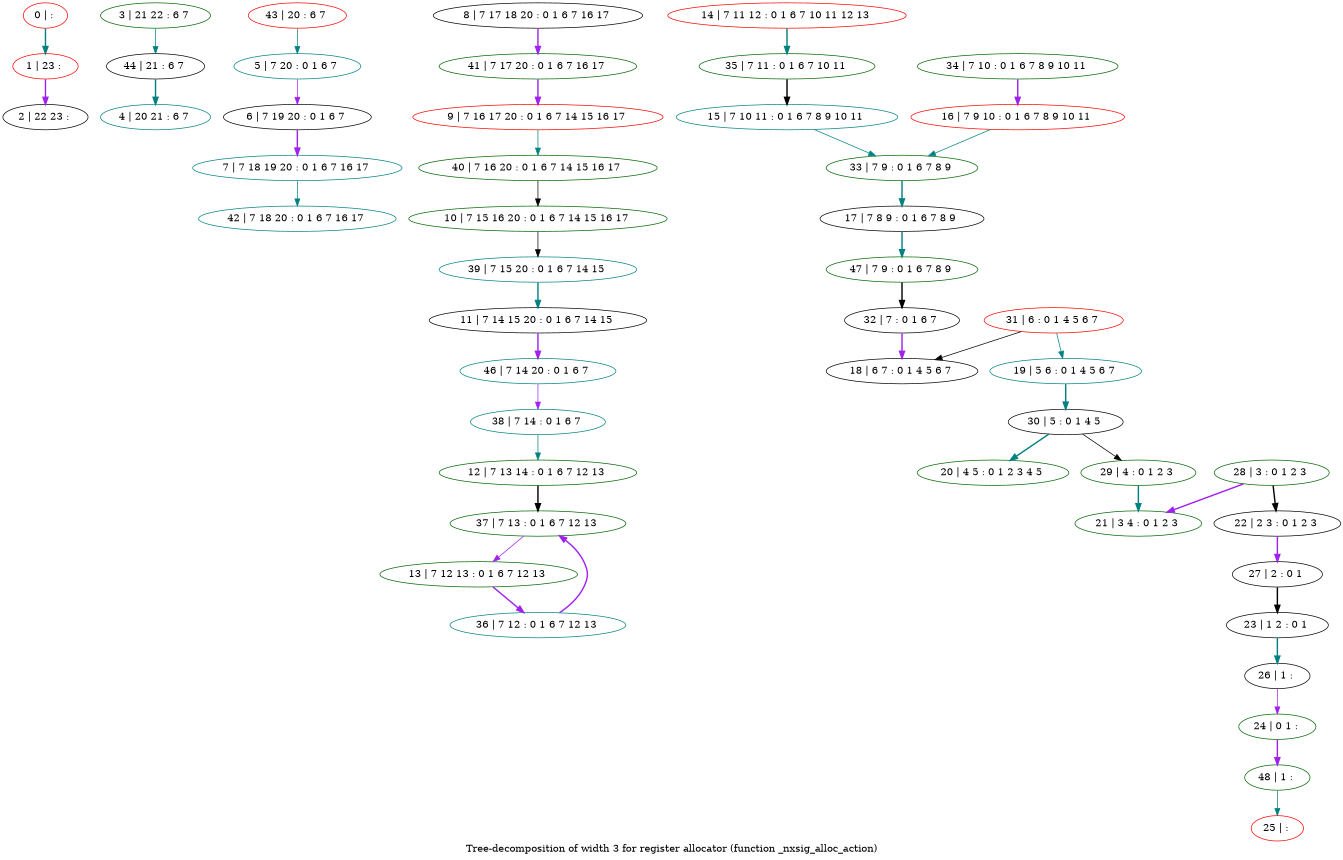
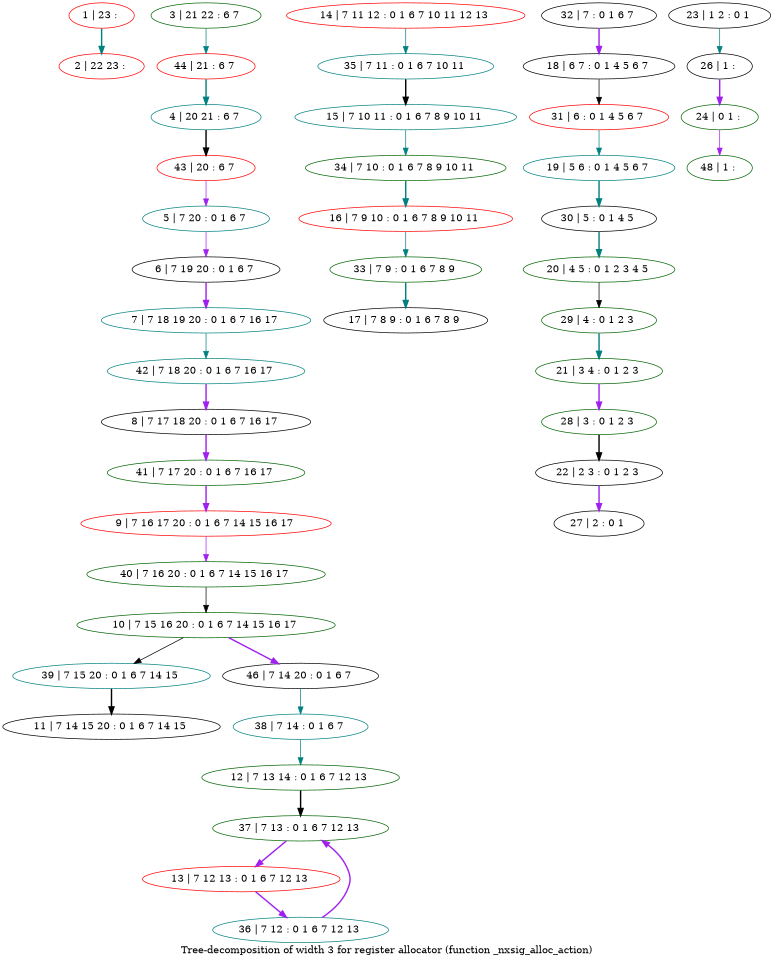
(45, 16) -> none
(297, 37) -> (206, 190)
(787, 37) -> (406, 37)
(156, 66) -> (206, 66)
(787, 66) -> (406, 66)
(45, 88) -> (102, 37)
(1018, 88) -> (406, 190)
(45, 117) -> (102, 66)
none -> (206, 139)
(538, 139) -> (206, 545)
(842, 141) -> (406, 139)
(902, 270) -> none
(538, 291) -> (112, 698)
(538, 342) -> (250, 649)
(981, 345) -> (599, 88)
(538, 371) -> (301, 676)
none -> (206, 393)
(538, 393) -> (301, 698)
(1099, 445) -> (599, 291)
(1209, 497) -> (599, 393)
(511, 547) -> (274, 851)
(479, 574) -> (241, 879)
(1277, 596) -> none
(1277, 647) -> (720, 37)
(1277, 698) -> (720, 88)
(1277, 749) -> (720, 139)
(1277, 828) -> none
